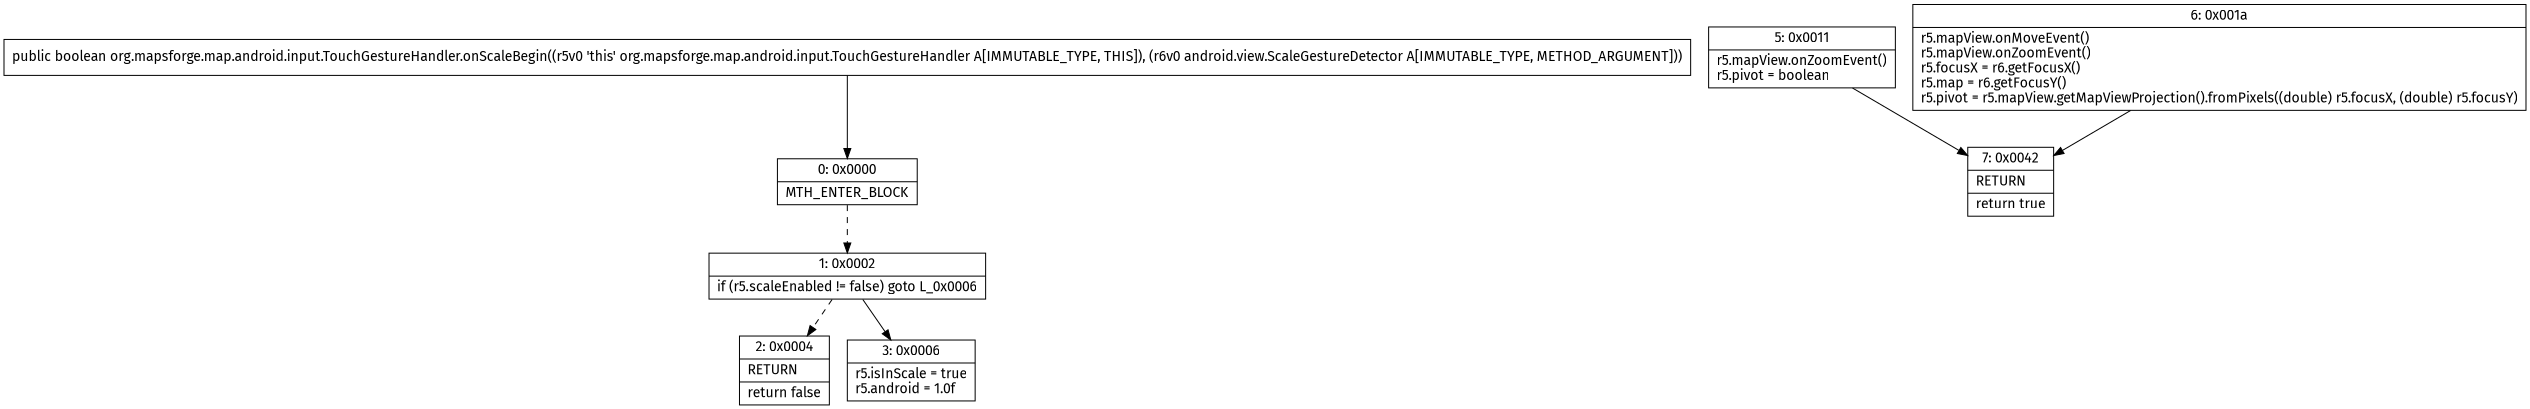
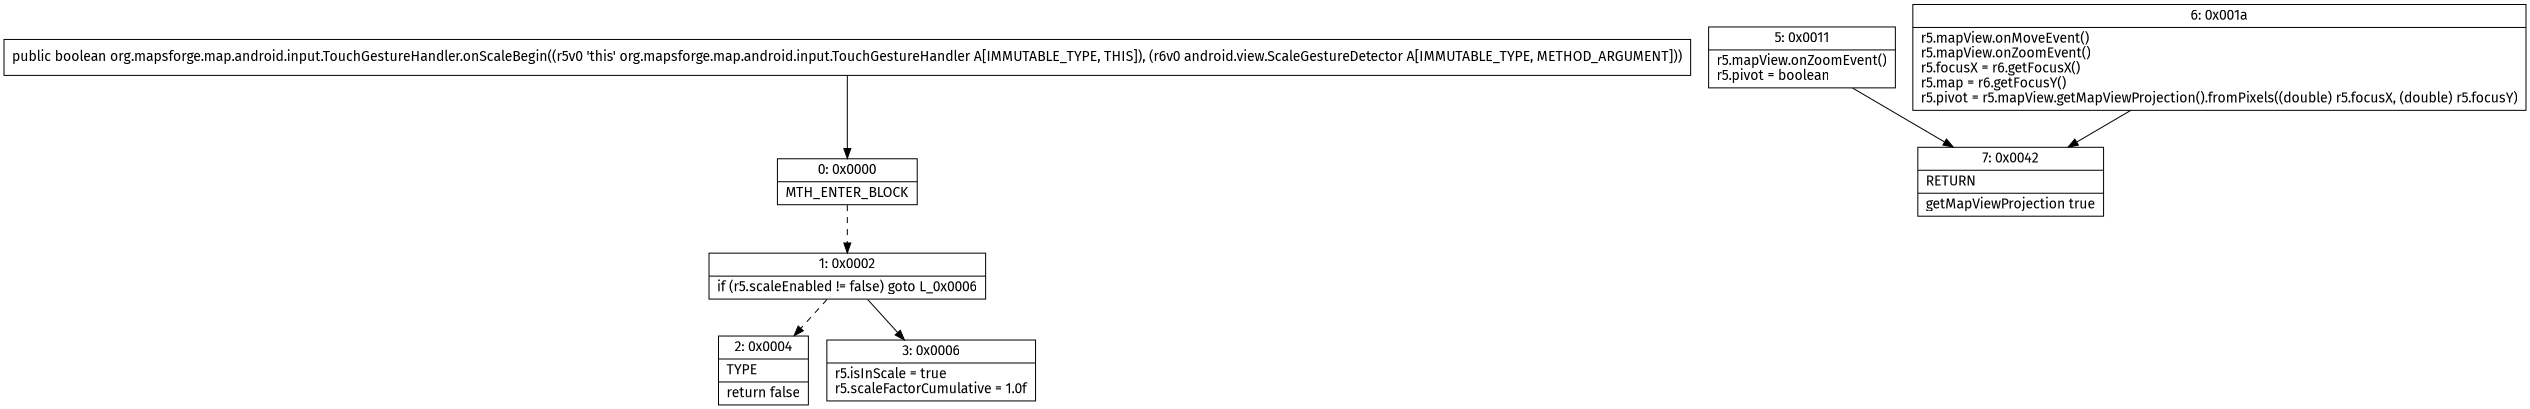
(2011, 204) -> (2011, 204)
(773, 370) -> (742, 370)
(905, 389) -> (931, 389)
